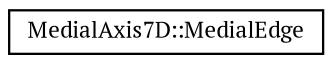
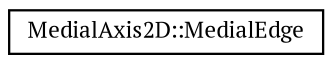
(166, 32) -> (166, 32)
